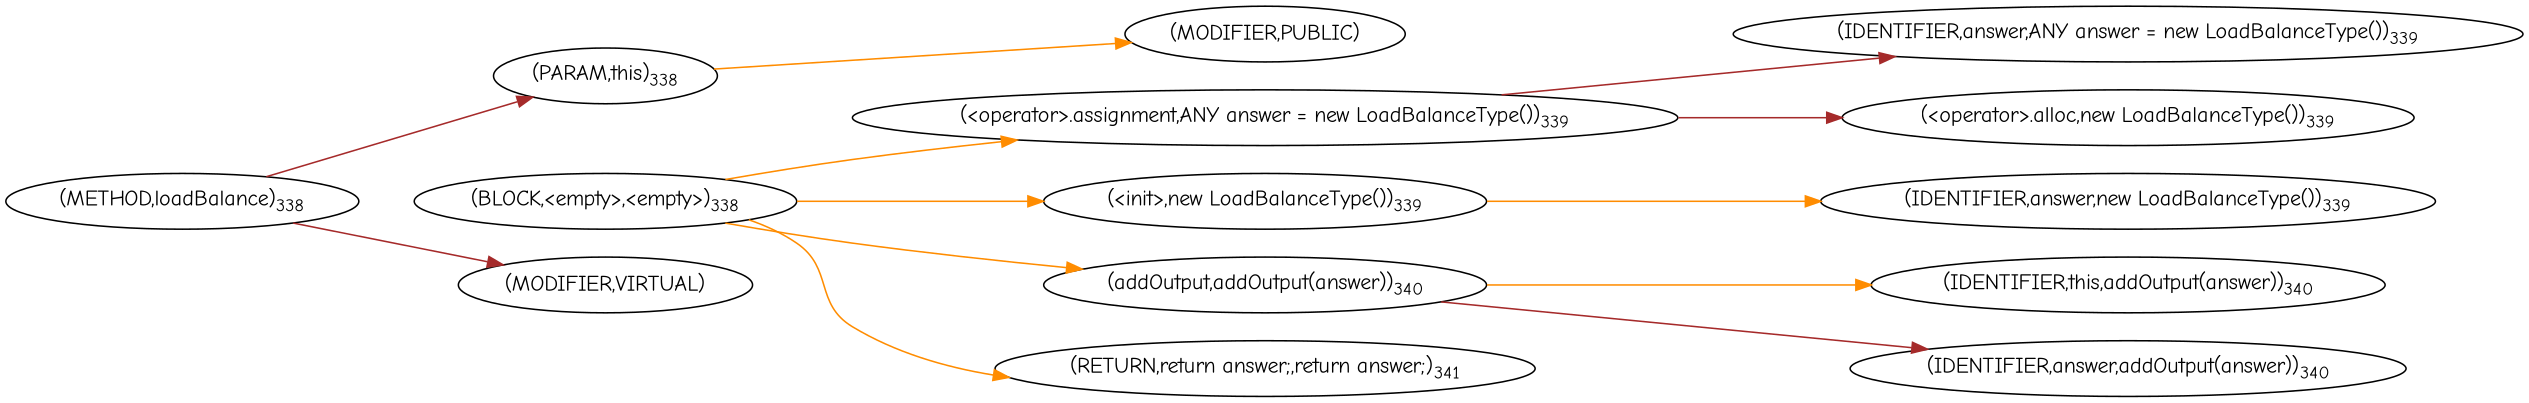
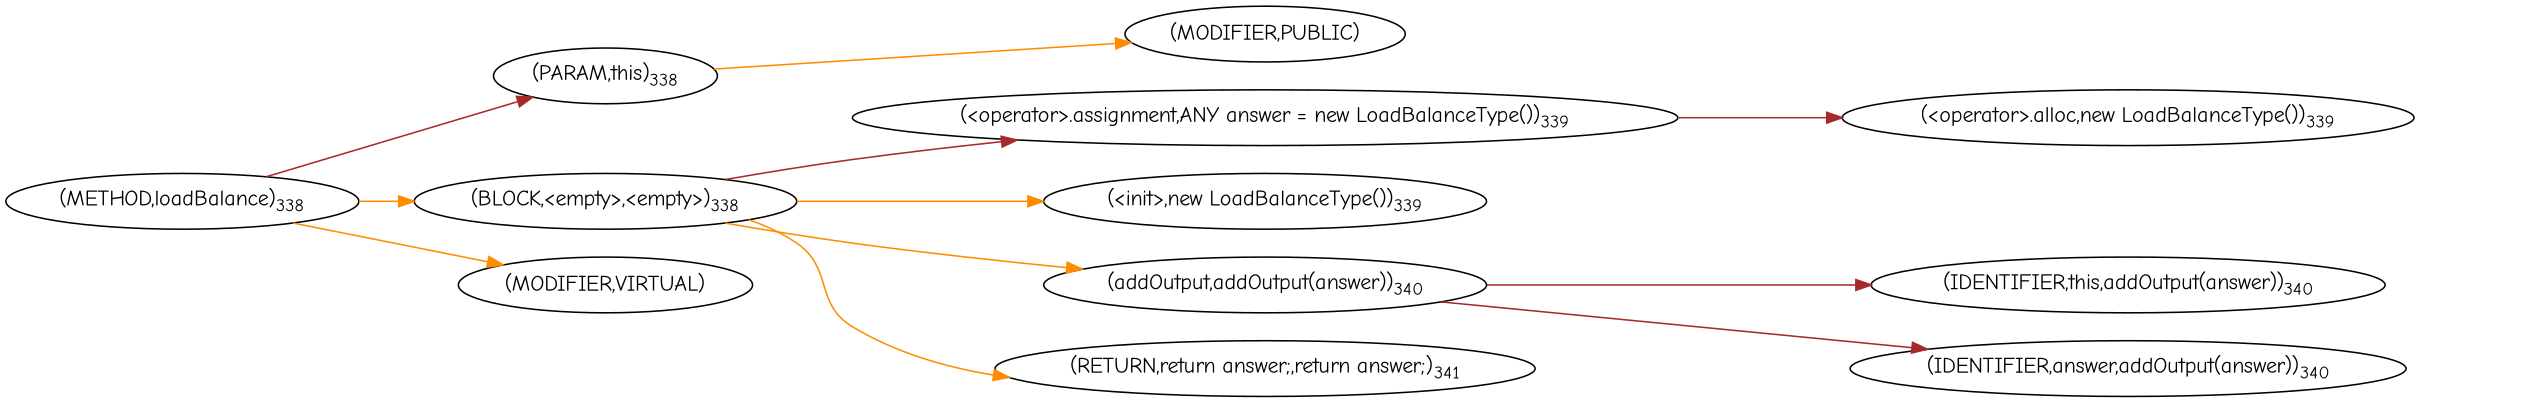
(2128, 34) -> none
(863, 158) -> (863, 158)
none -> (379, 201)
(2128, 201) -> none
(390, 242) -> (390, 242)
(1671, 285) -> (1671, 285)
